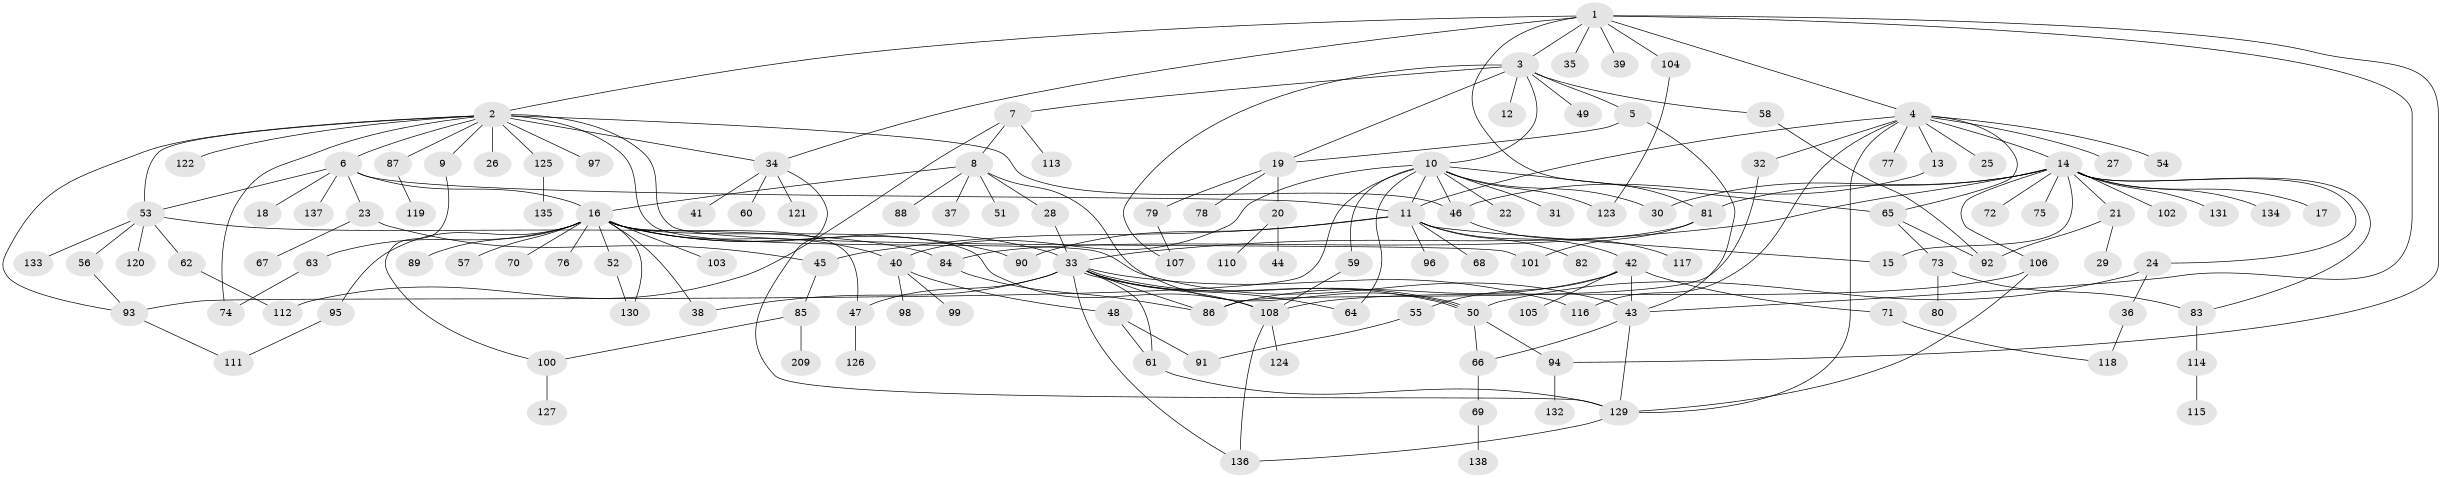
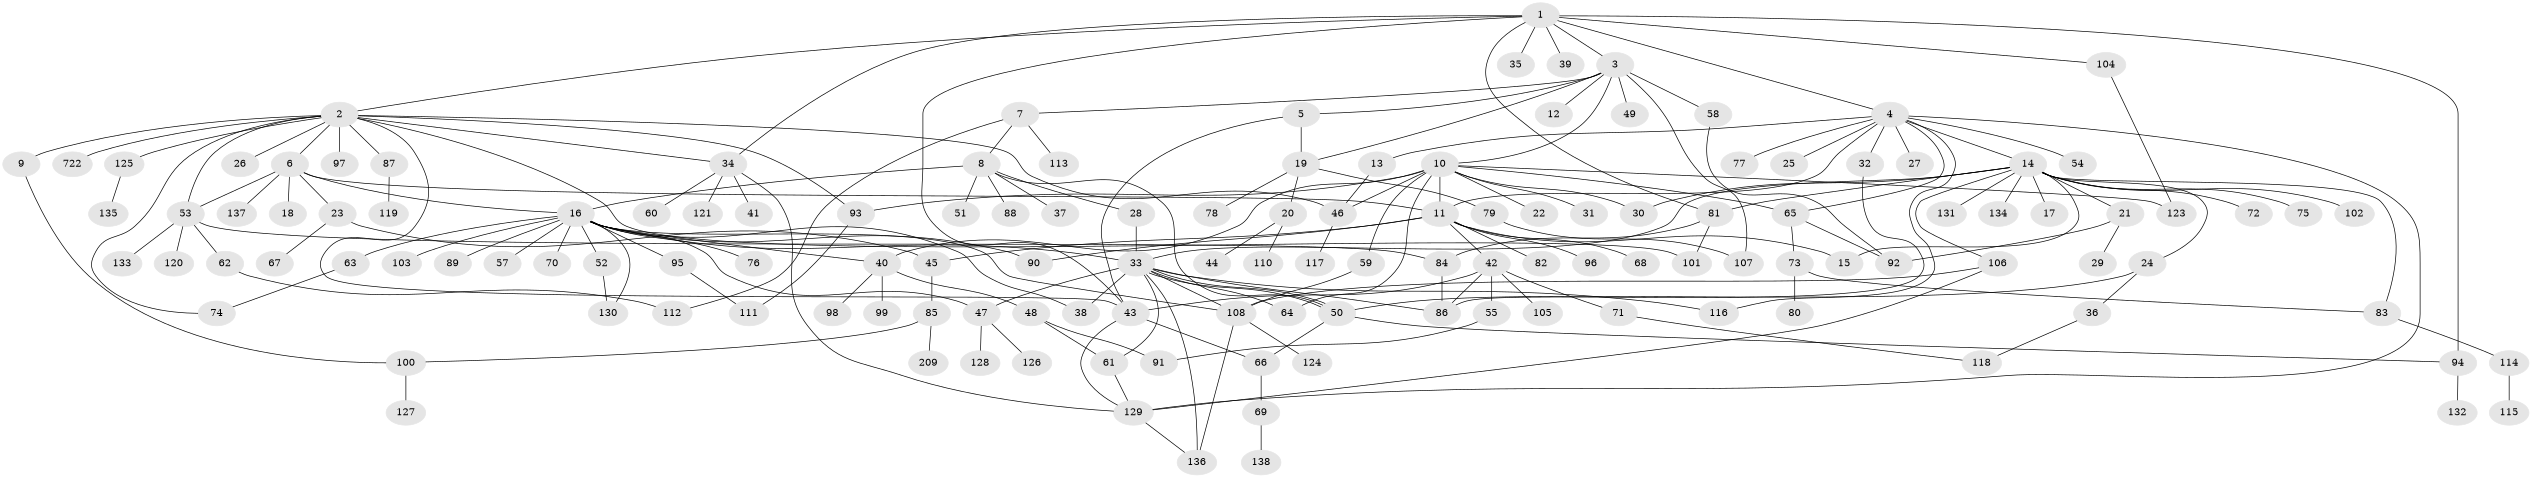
(185, 164) -> (72, 164)
(85, 264) -> none
none -> (980, 363)
